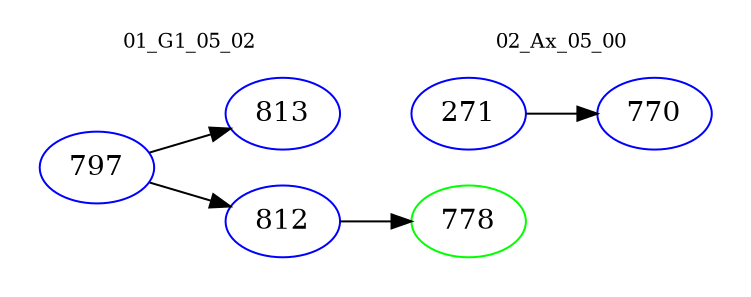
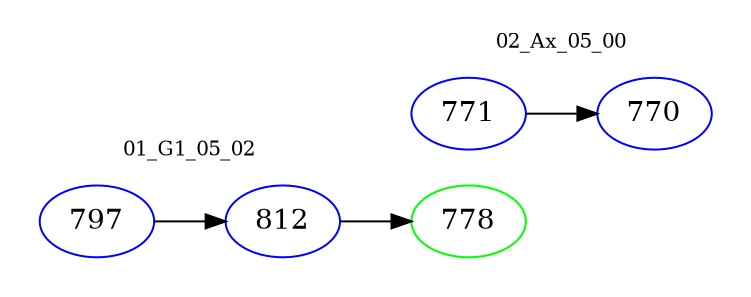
(283, 114) -> none
(469, 114) -> (469, 114)
